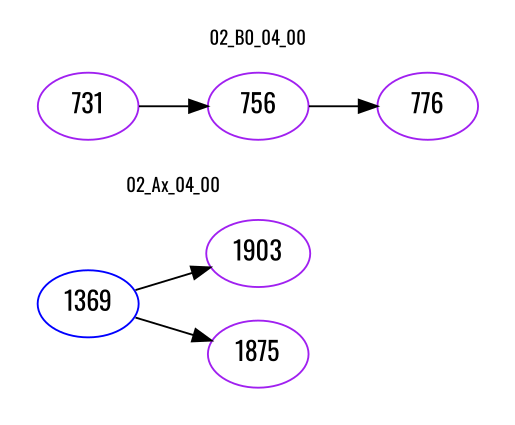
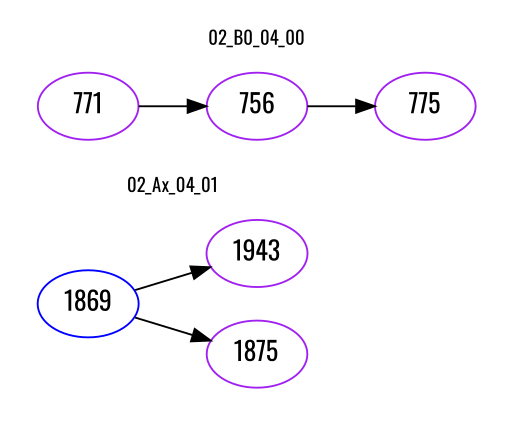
(88, 106) -> (88, 106)
(428, 106) -> (425, 106)
(174, 187) -> (173, 187)
(258, 253) -> (257, 253)
(88, 304) -> (88, 304)
